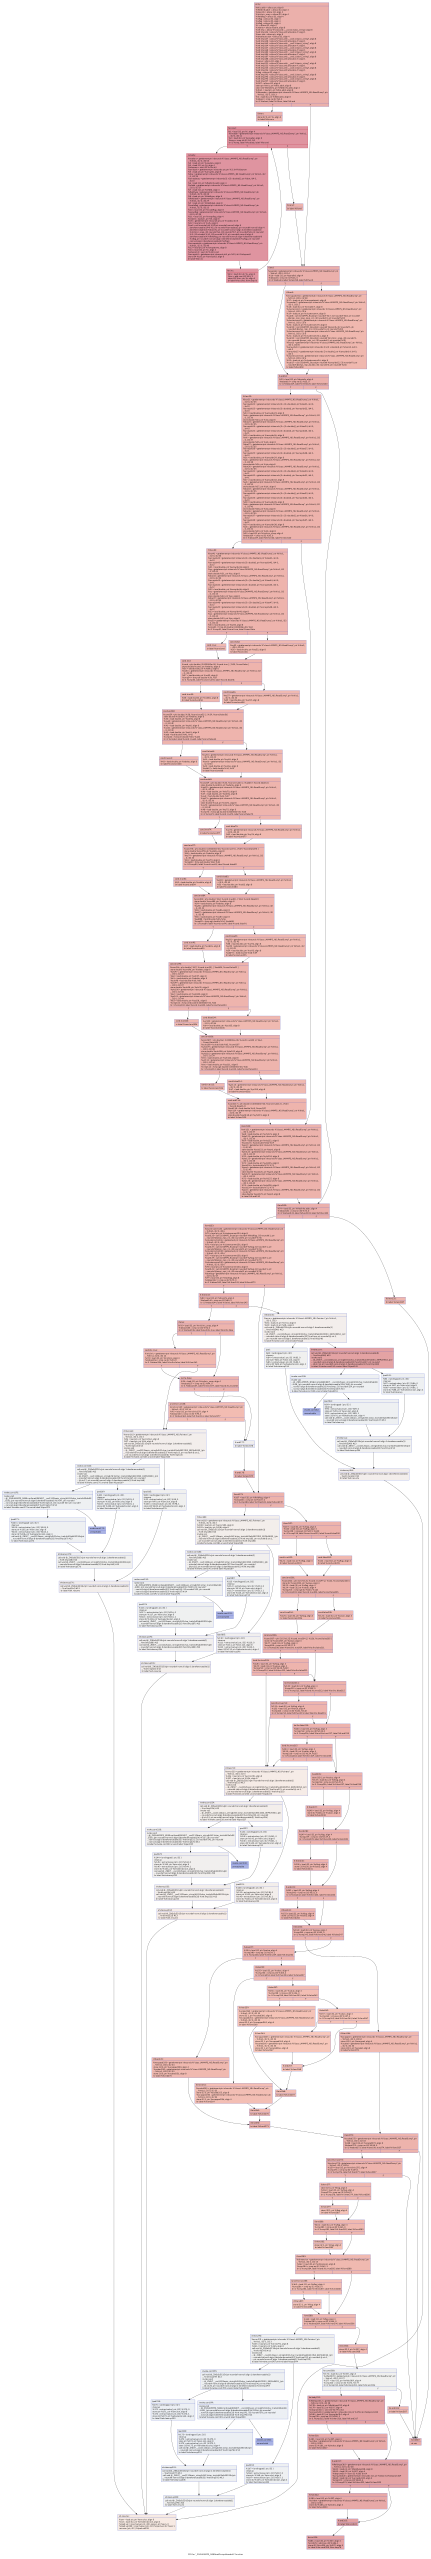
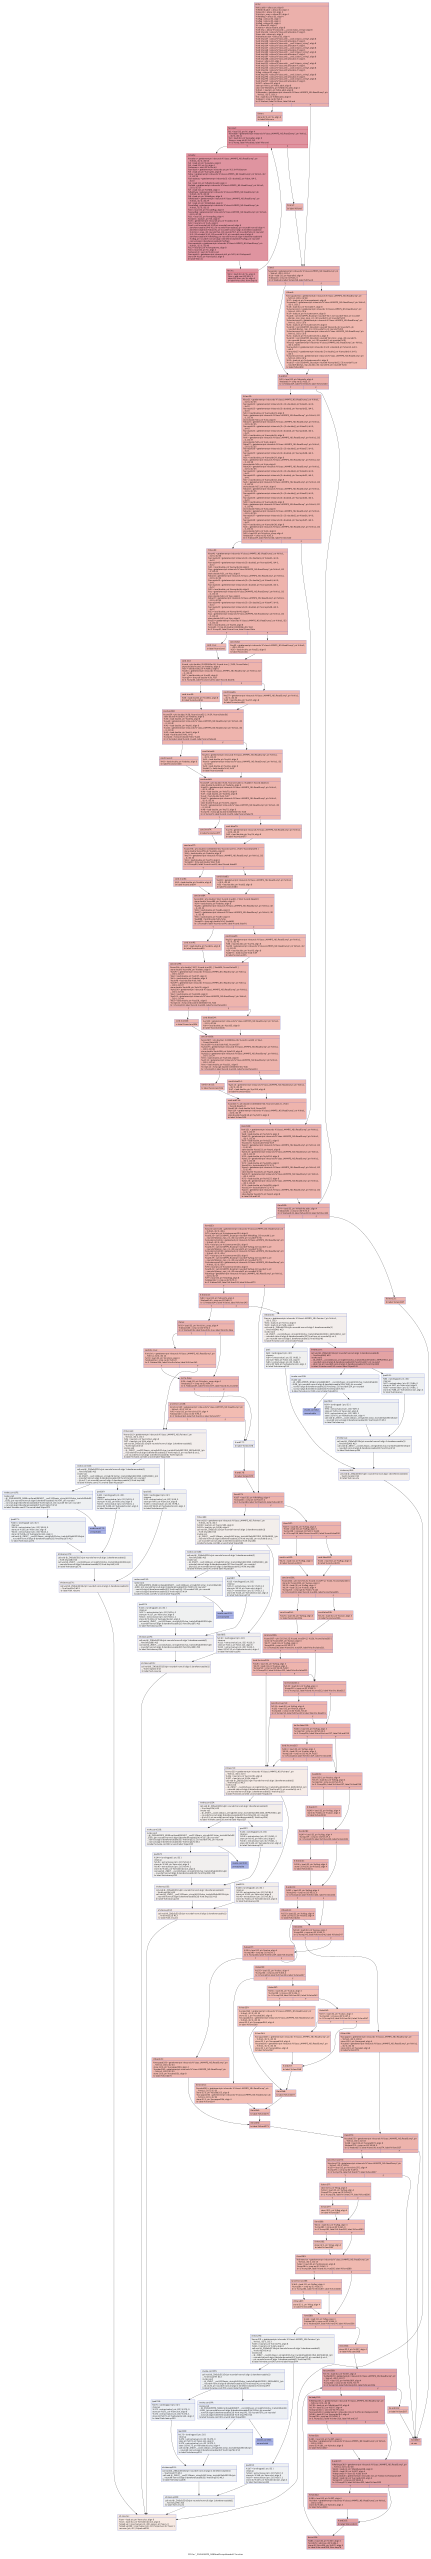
(282, 1962) -> (295, 1947)
(359, 2380) -> (359, 2380)
none -> (303, 2459)
